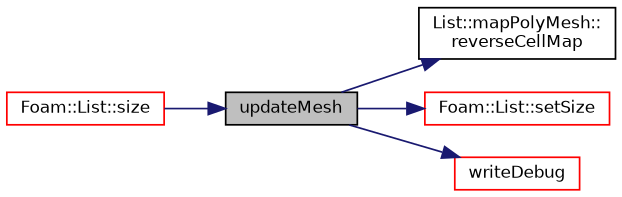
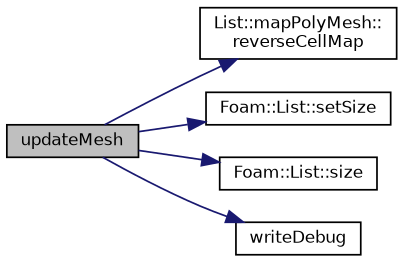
(85, 109) -> (298, 174)
(186, 109) -> (170, 155)
(517, 109) -> (298, 109)
(517, 174) -> (298, 239)
